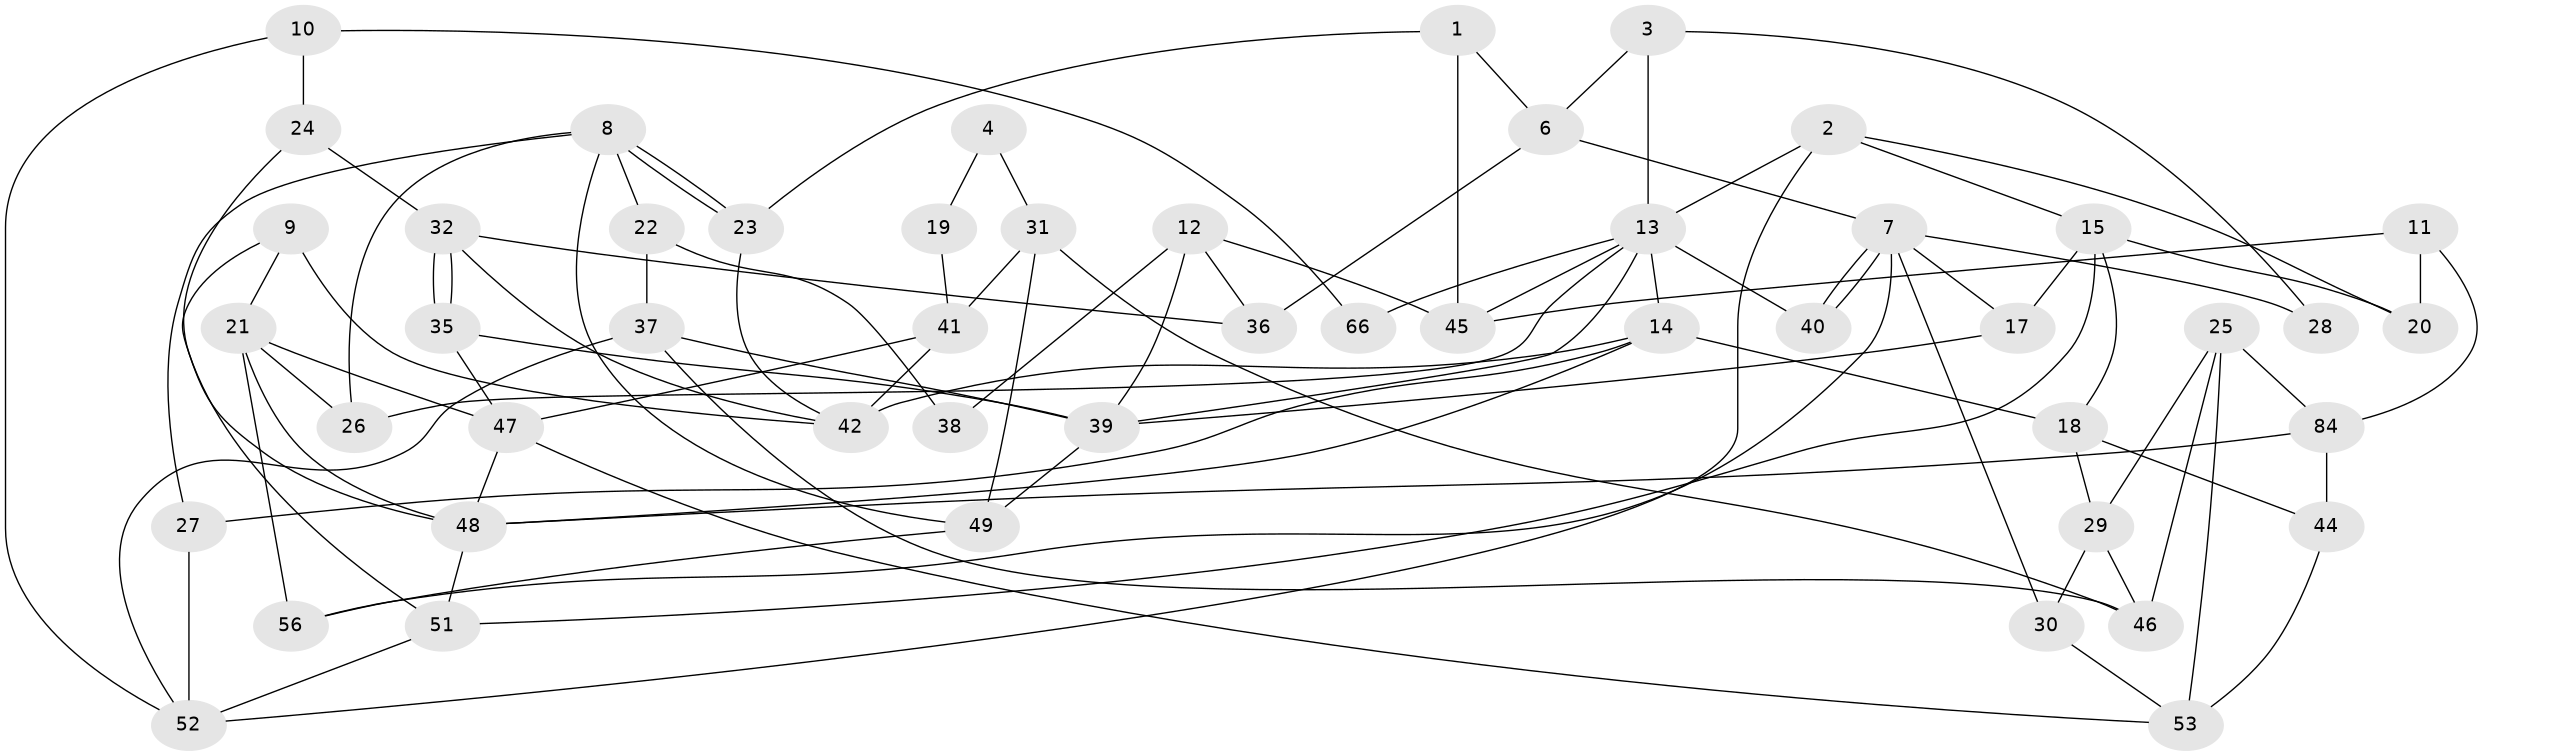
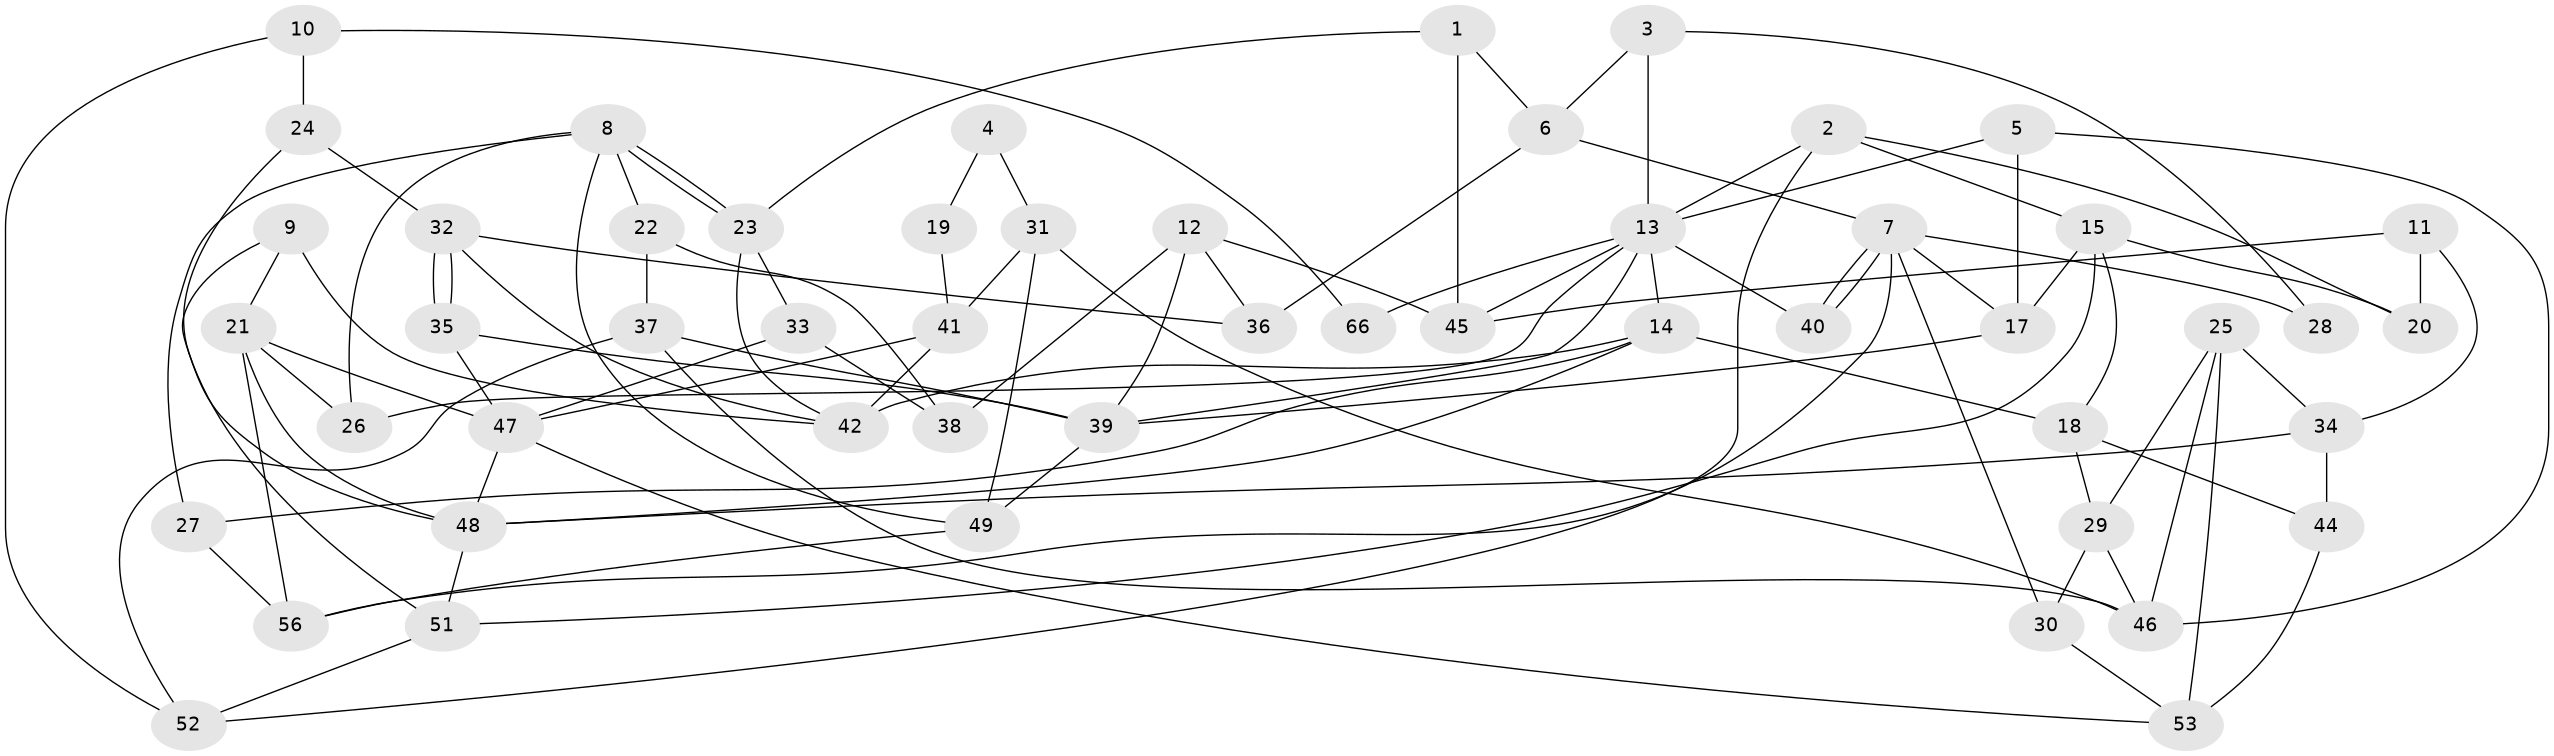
none -> (2018, 130)
none -> (799, 328)
(2327, 428) -> (2327, 428)
(189, 626) -> (240, 577)
